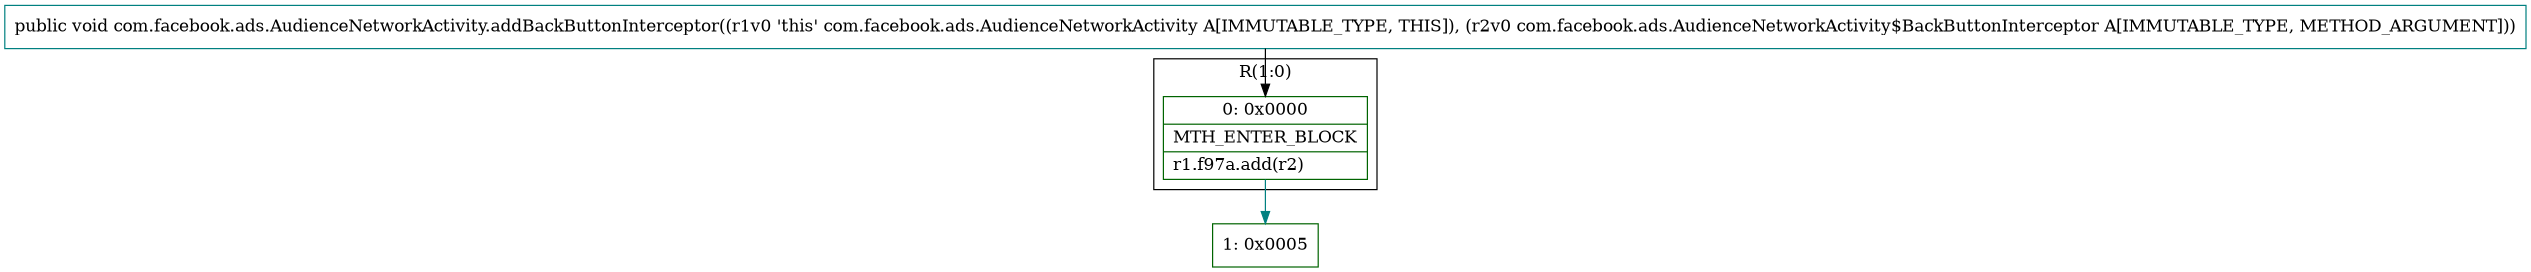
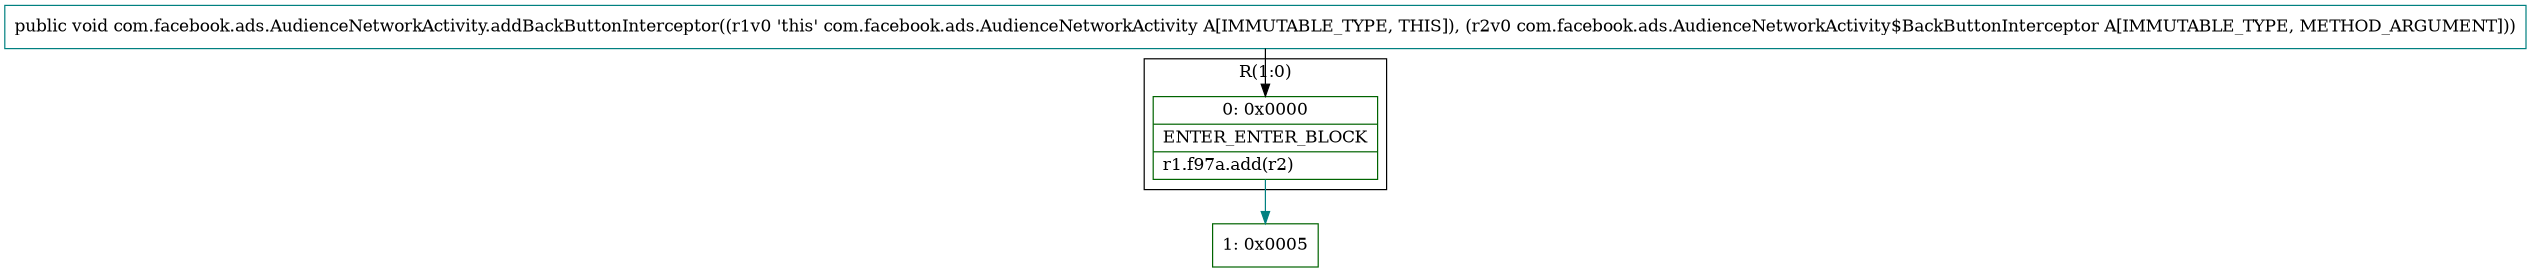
(1265, 137) -> (1265, 137)
